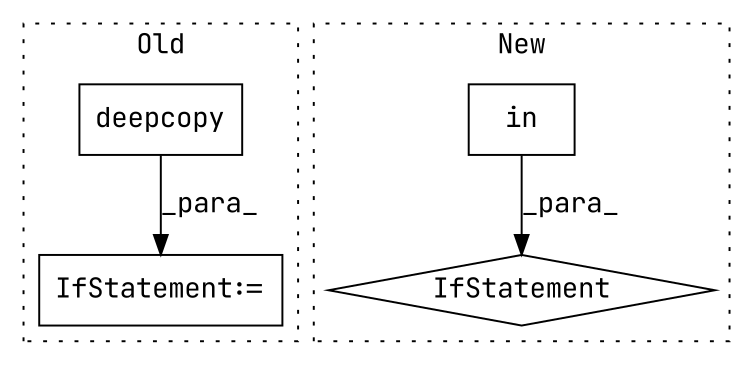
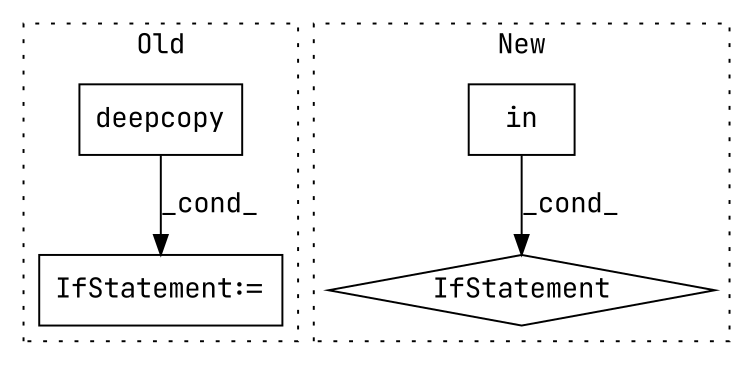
(210, 205) -> (210, 205)
(571, 205) -> (571, 205)
